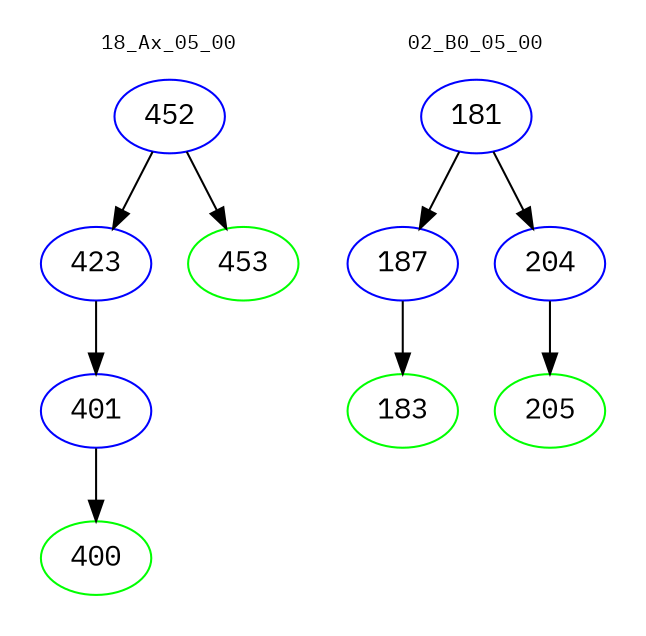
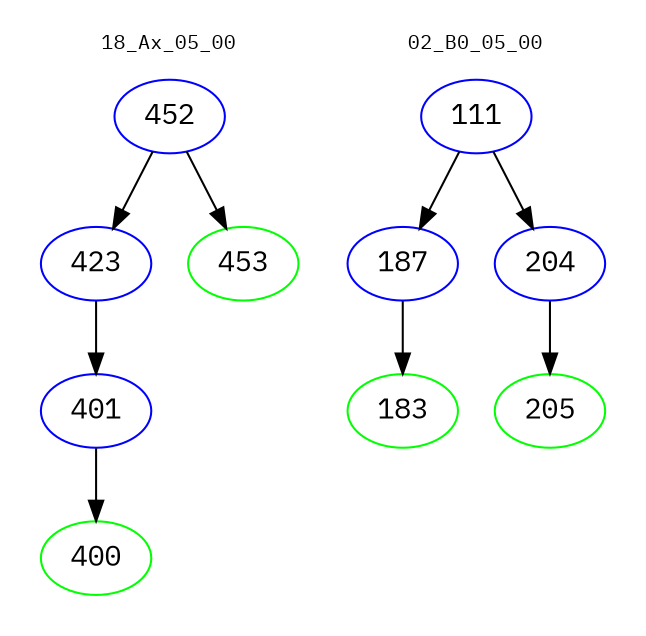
(476, 117) -> (476, 117)
